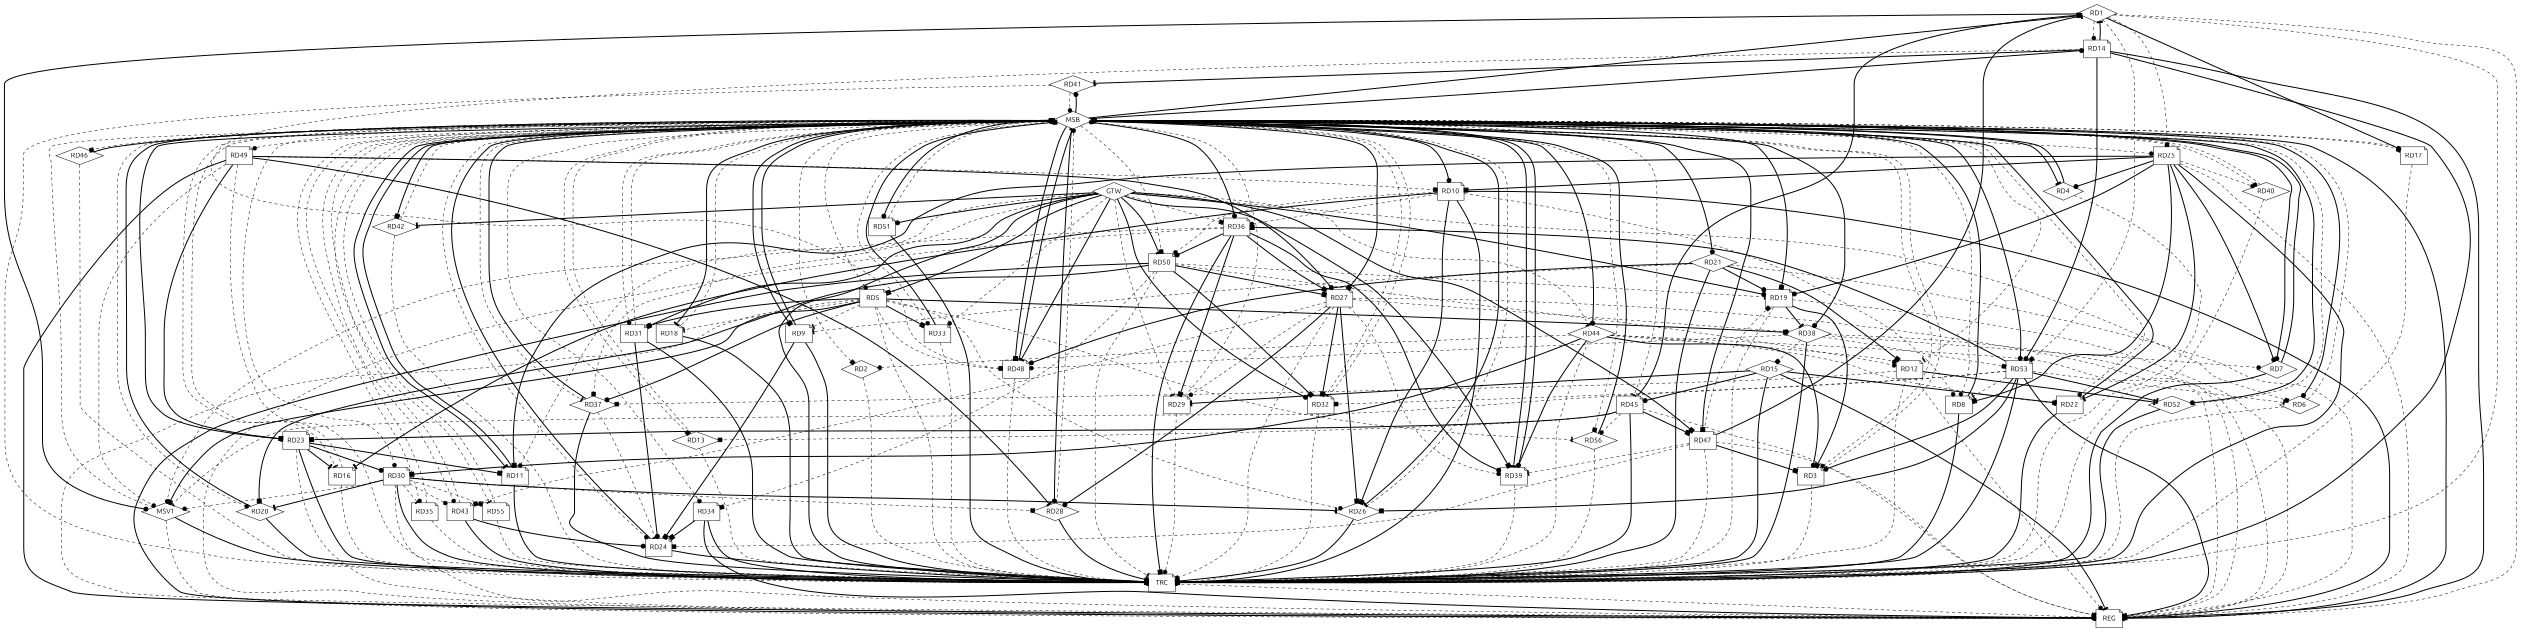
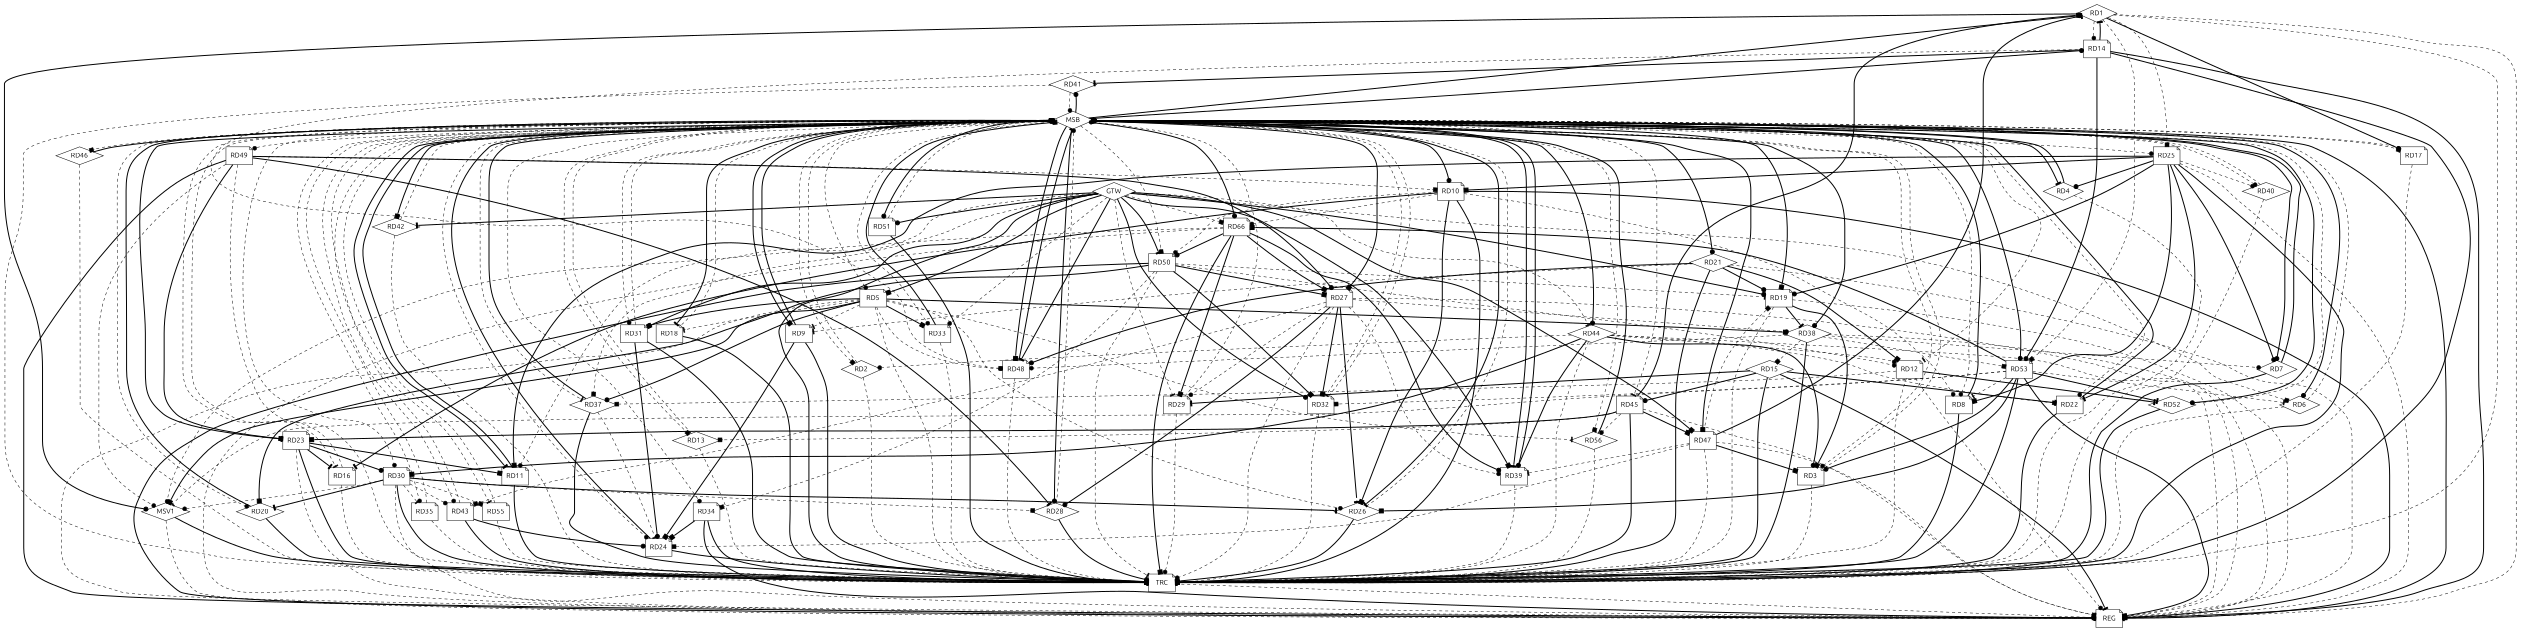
(170, 136) -> (825, 152)
(1237, 227) -> (1237, 227)
(1348, 398) -> (1348, 398)
